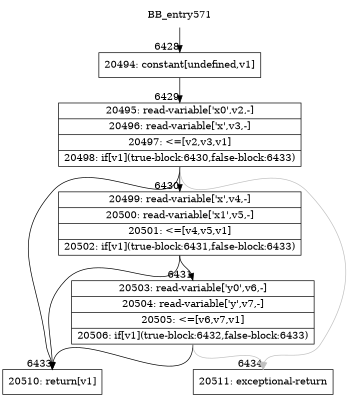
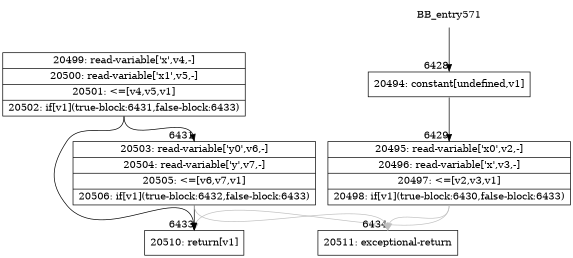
(180, 176) -> none
(42, 205) -> (332, 219)
